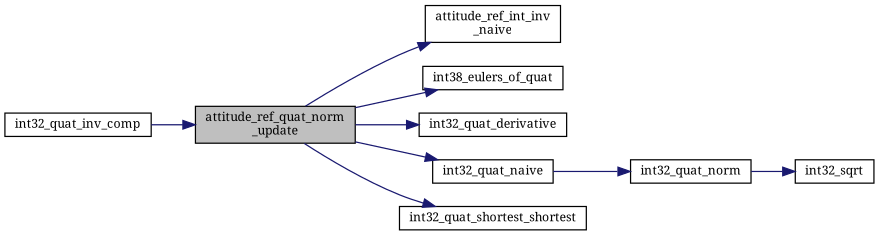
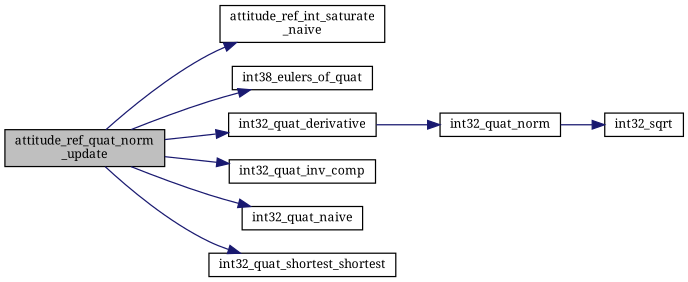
(493, 24) -> (302, 24)
(167, 125) -> (191, 159)
(585, 171) -> (402, 125)
